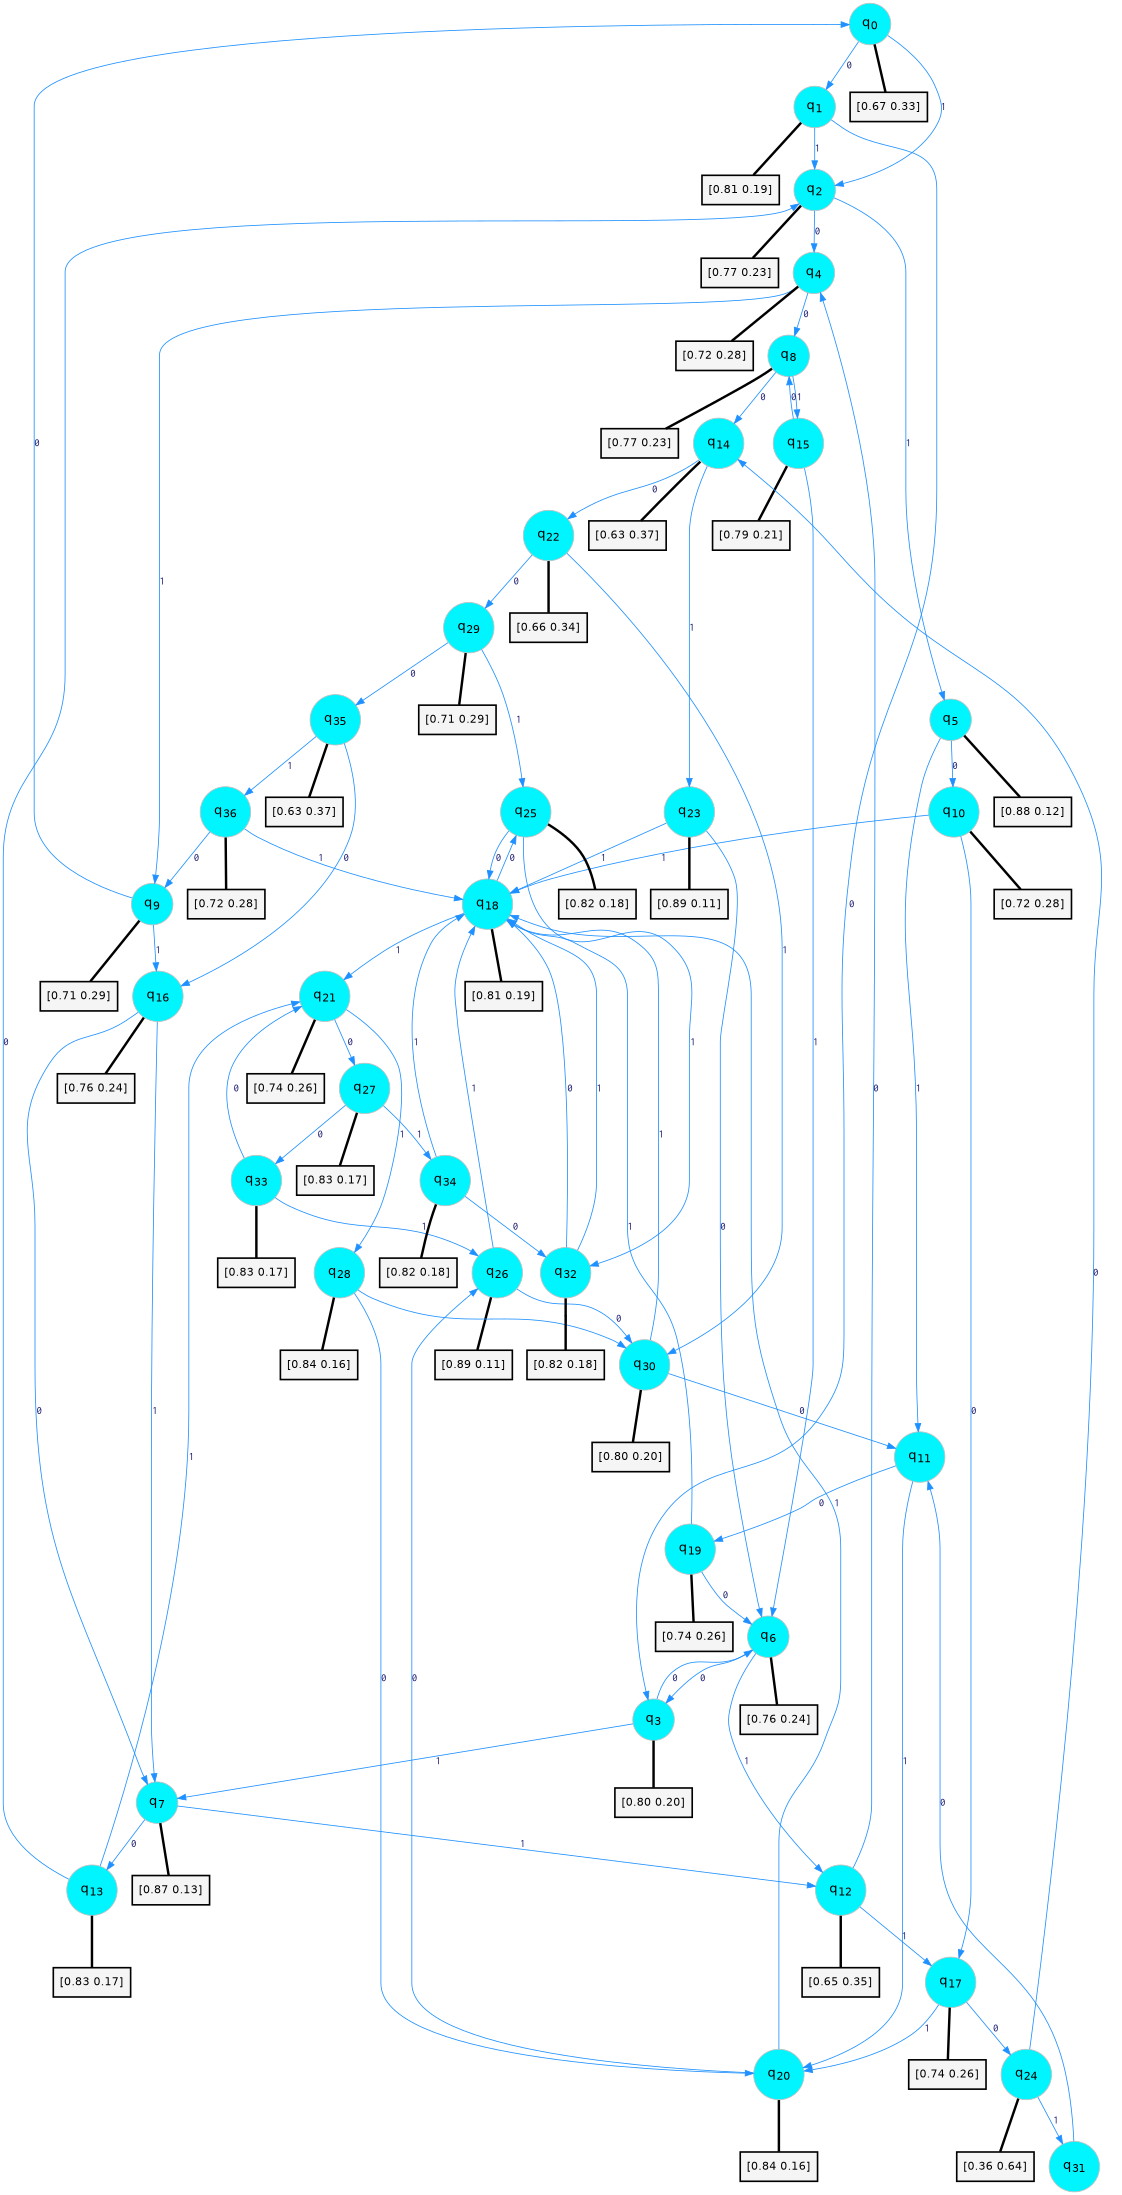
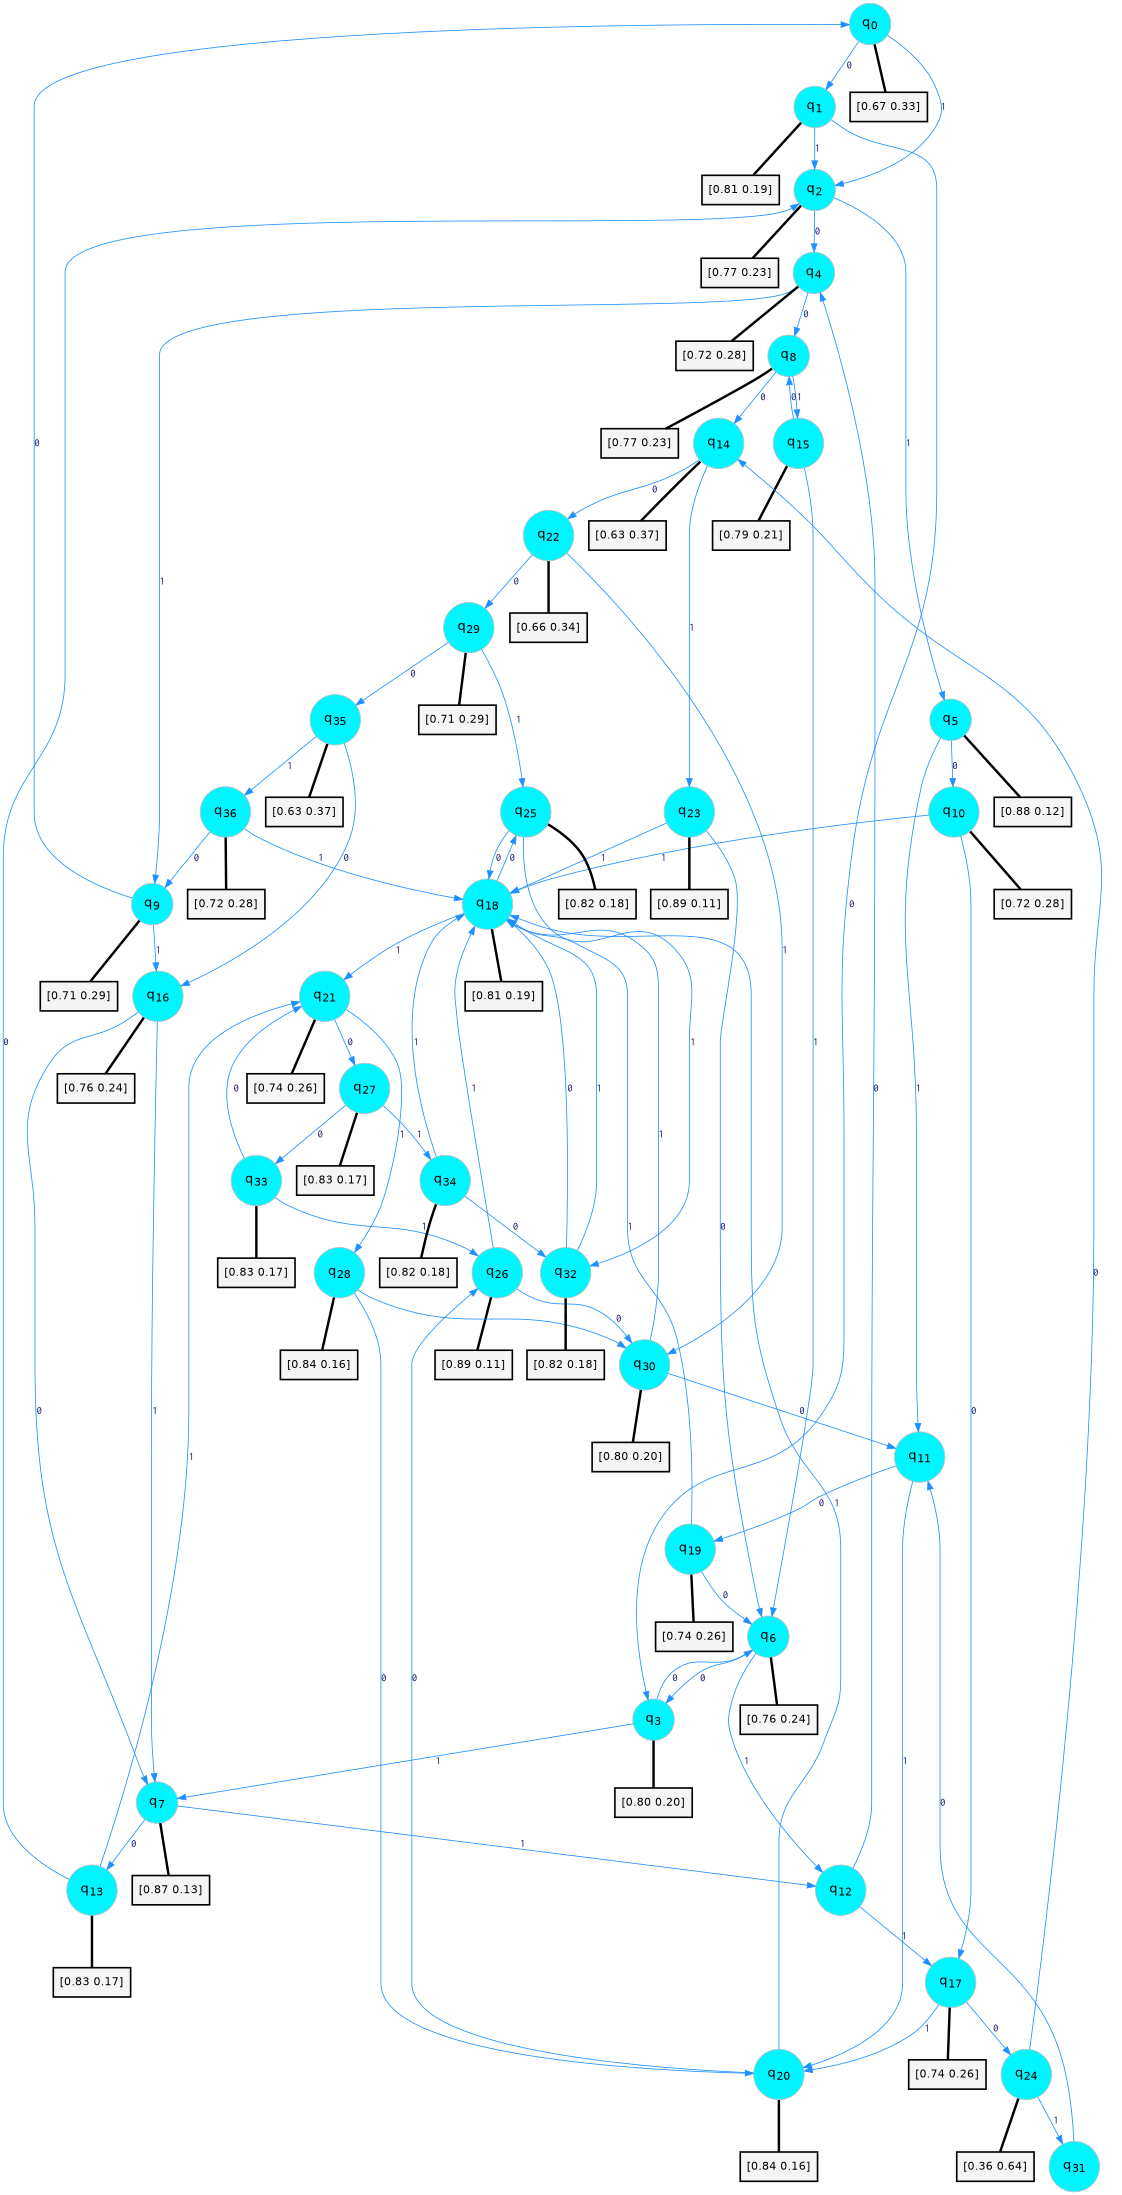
(841, 1982) -> none
